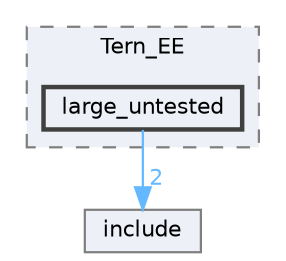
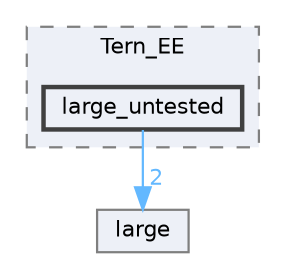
(143, 231) -> (143, 231)
